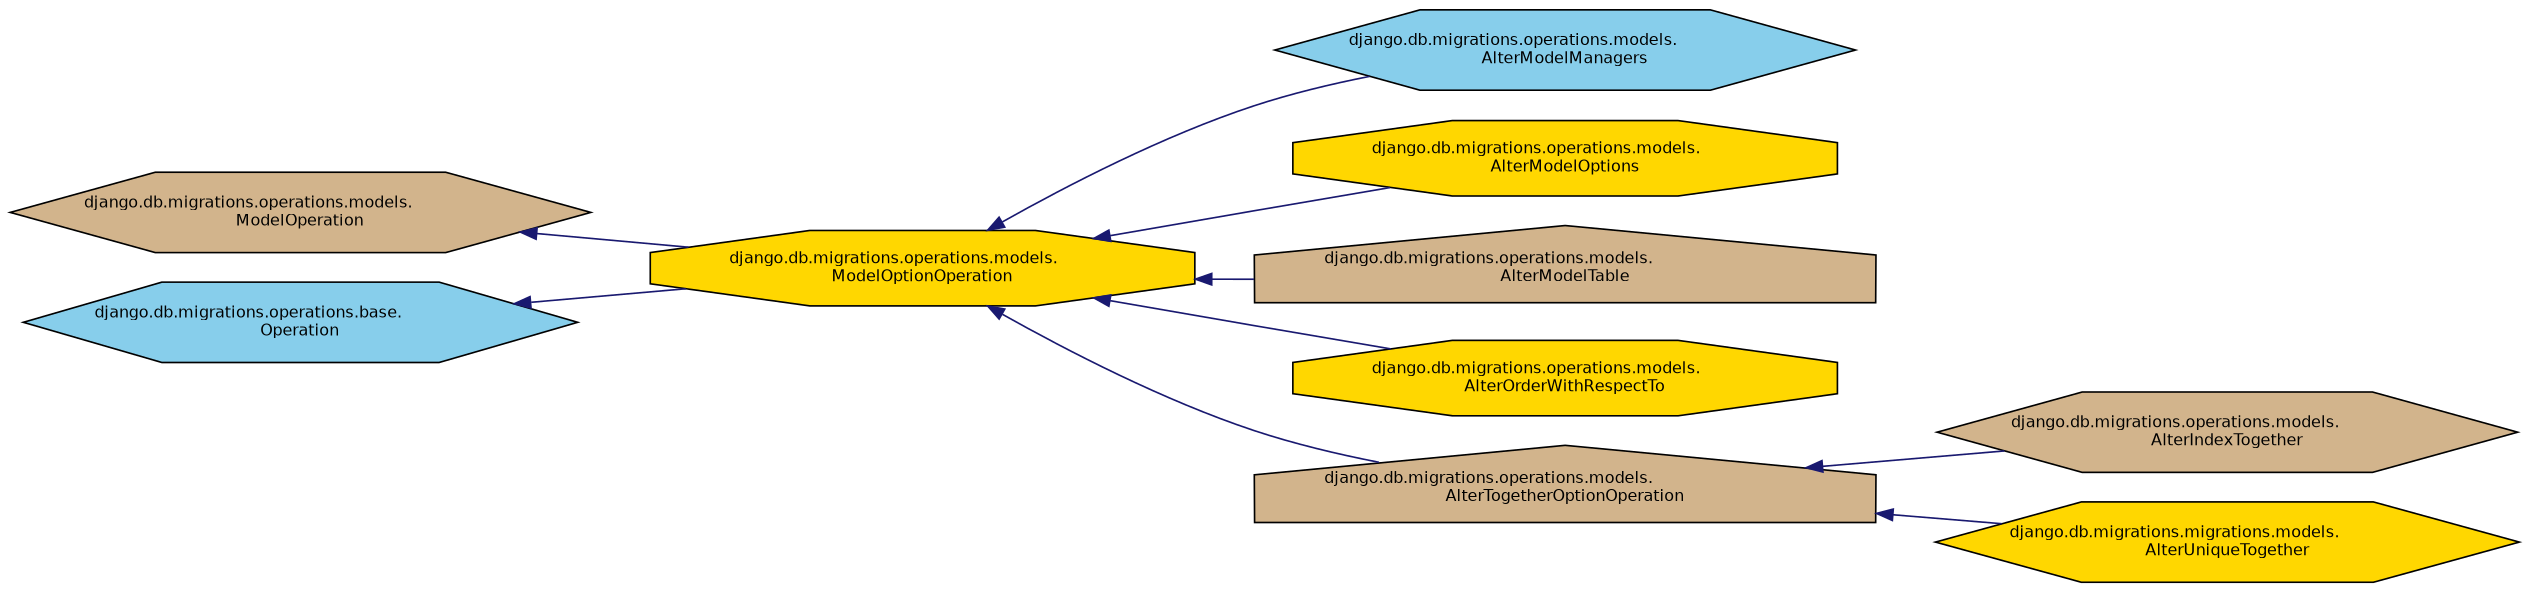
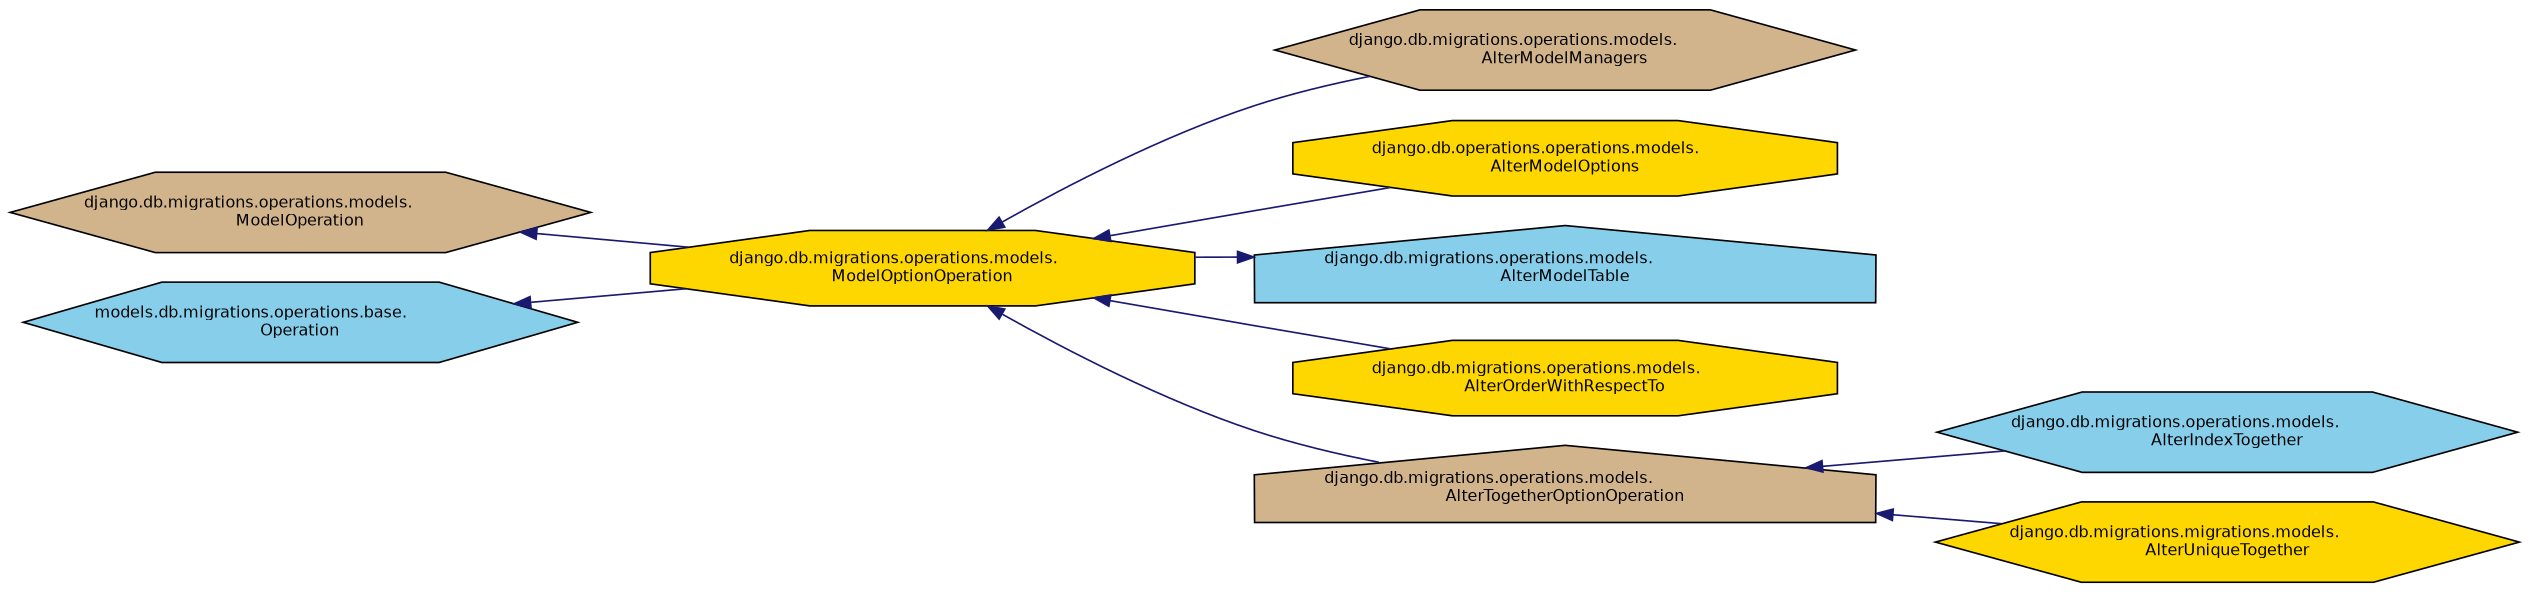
(1565, 50) -> (1565, 50)
(1565, 158) -> (1565, 158)
(1565, 268) -> (1565, 268)
(1233, 279) -> (1216, 257)
(300, 322) -> (300, 322)
(2227, 432) -> (2227, 432)
